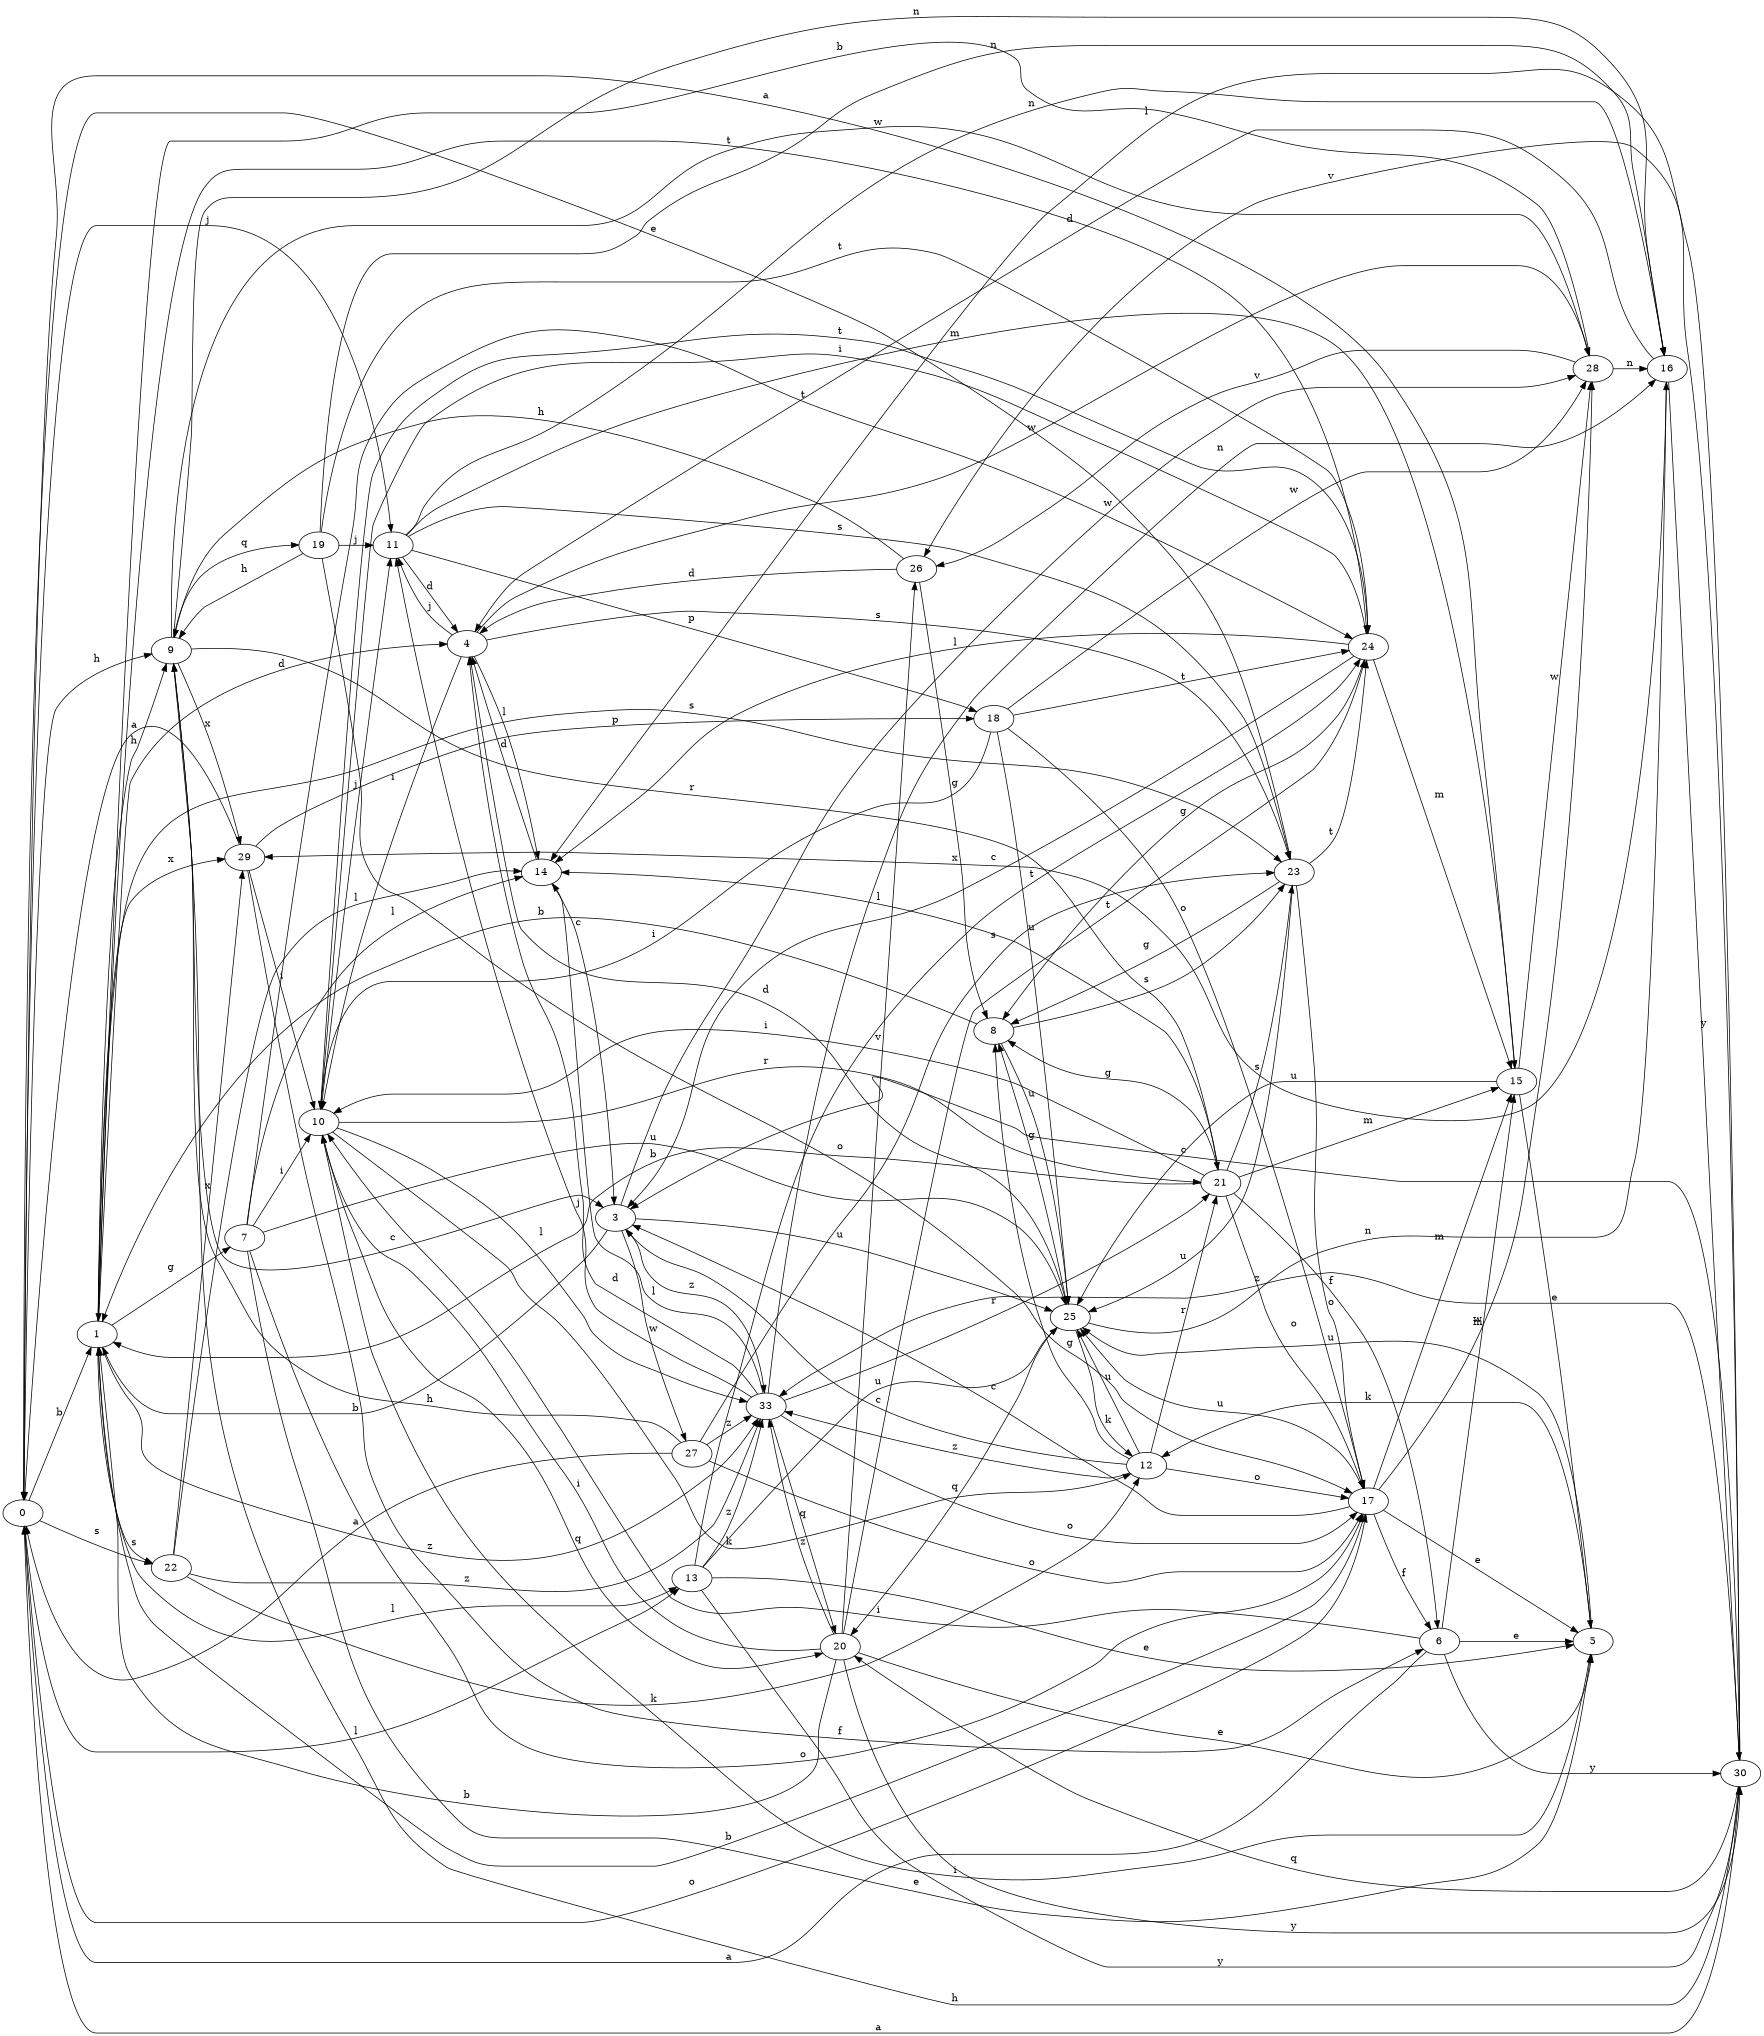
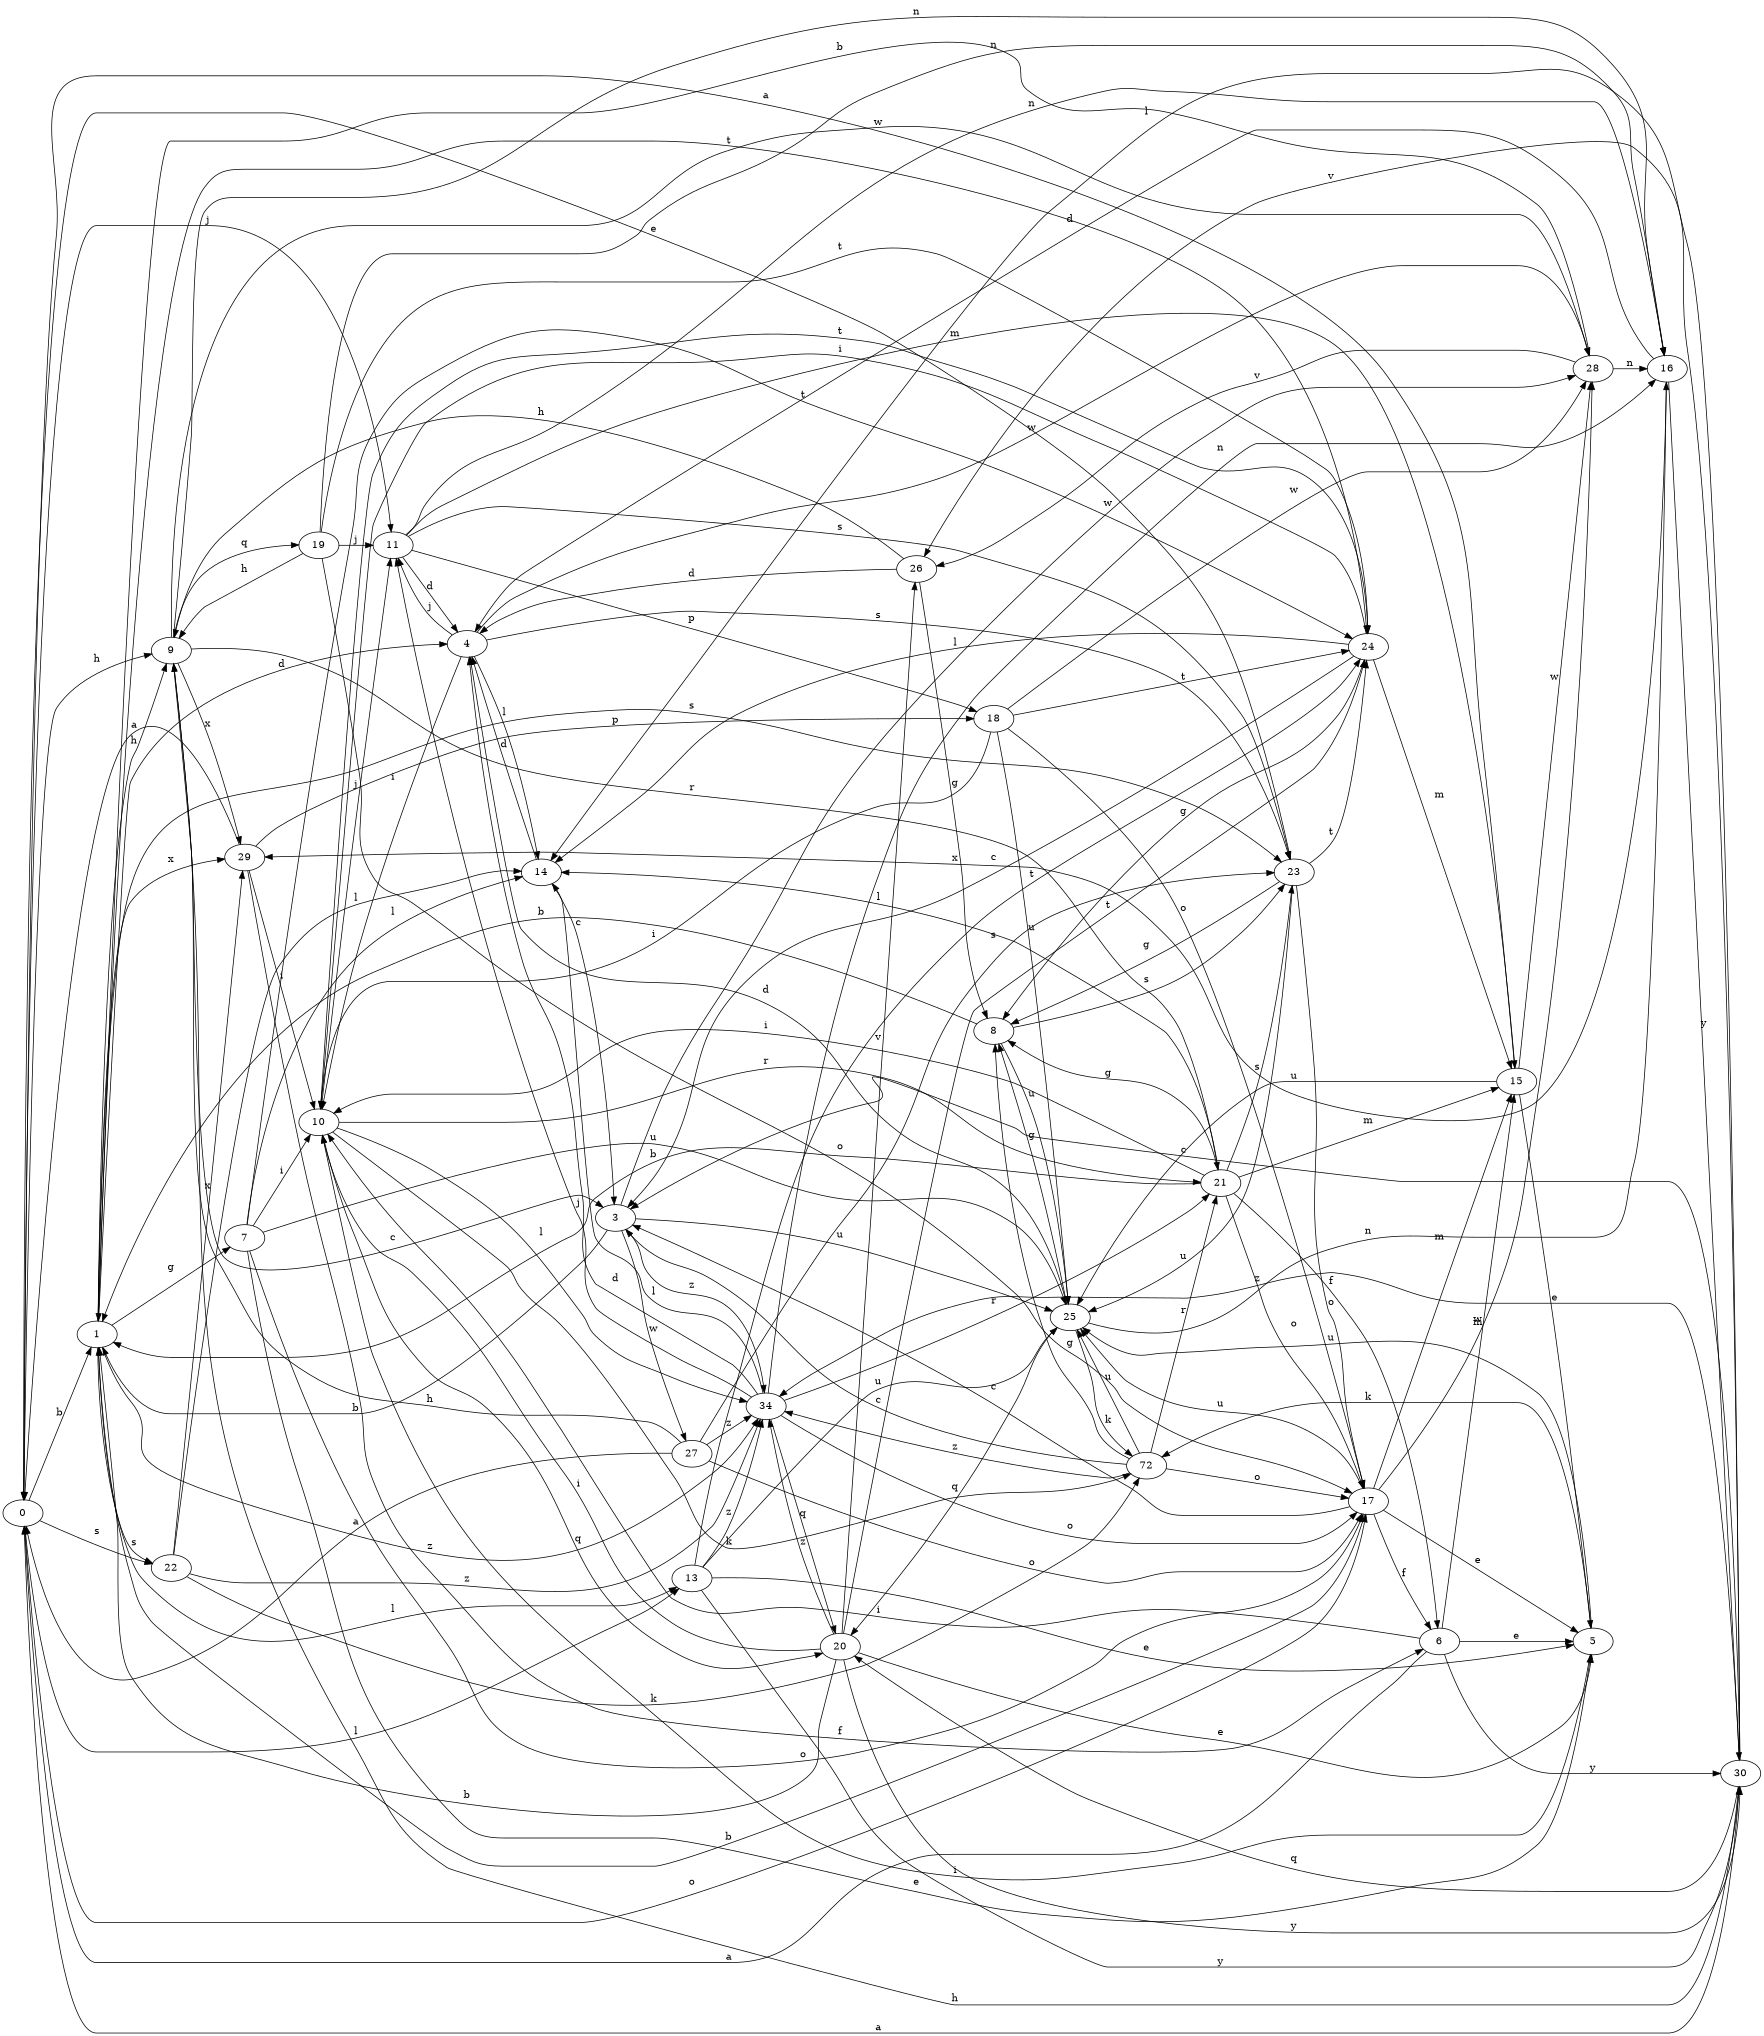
(766, 1406) -> (766, 1406)
(1147, 1466) -> (1147, 1466)
